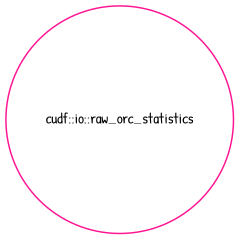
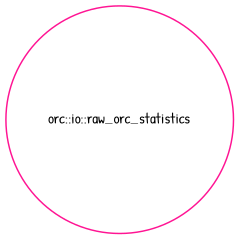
(120, 120) -> (120, 120)
